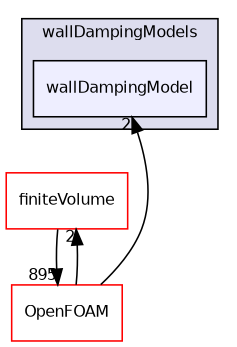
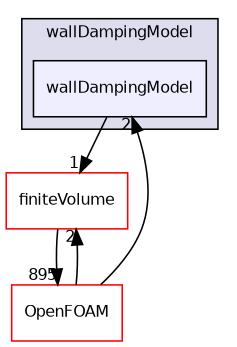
(120, 33) -> (120, 33)
none -> (96, 139)
